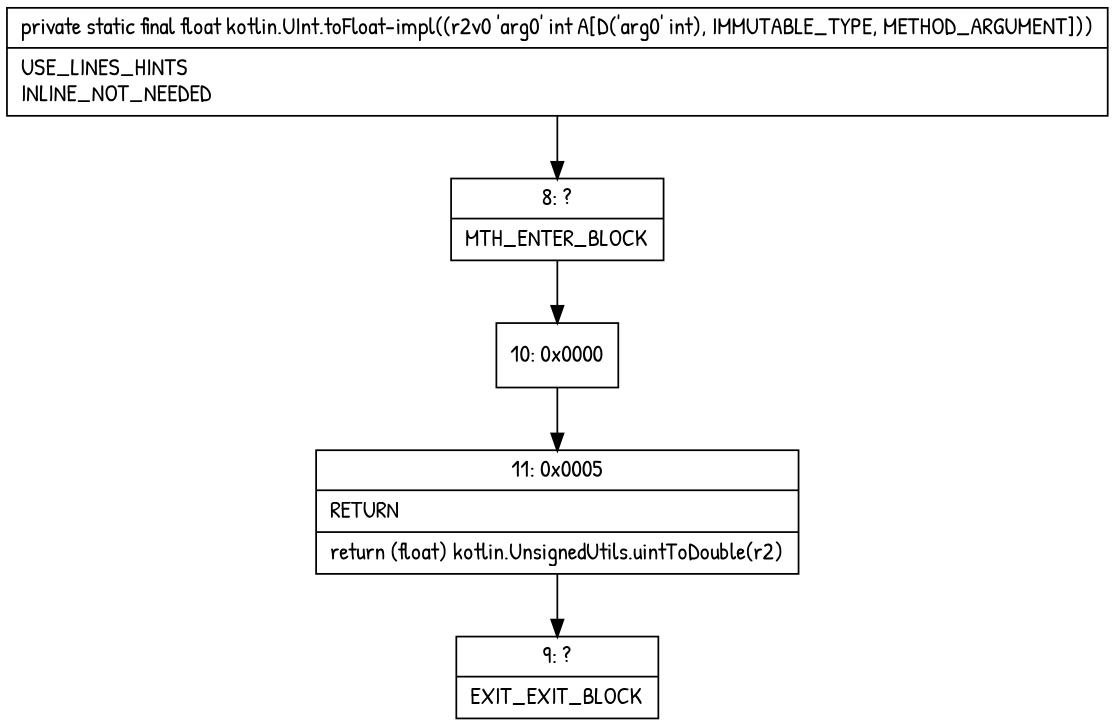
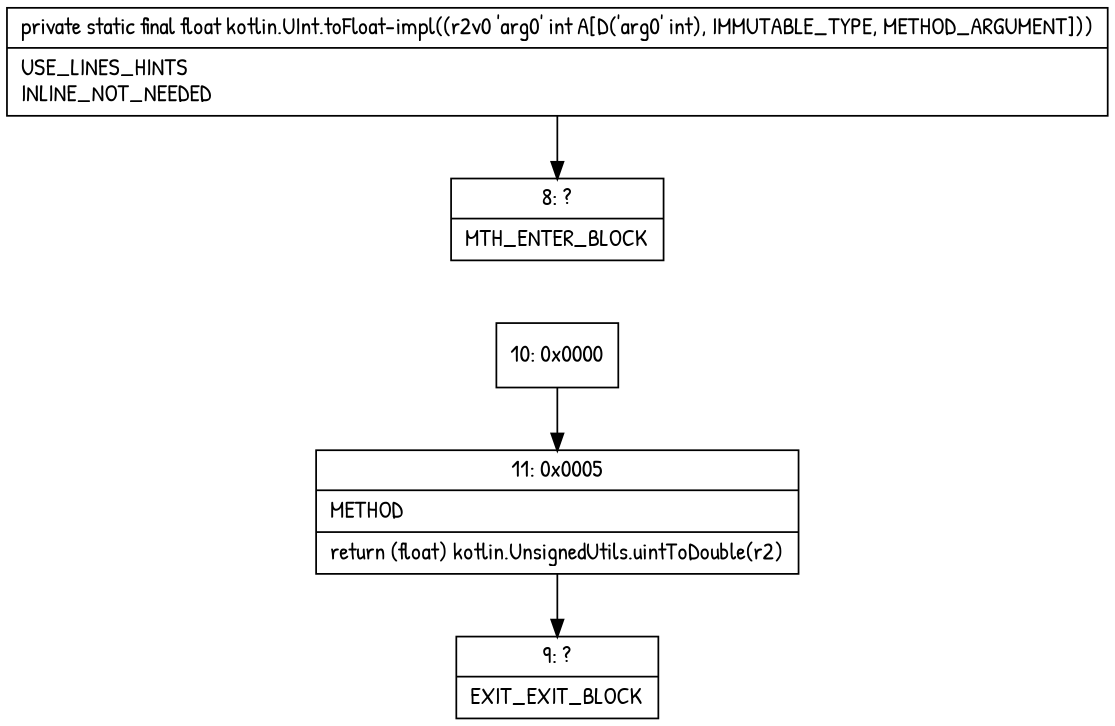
(557, 283) -> none
(365, 510) -> (367, 510)
